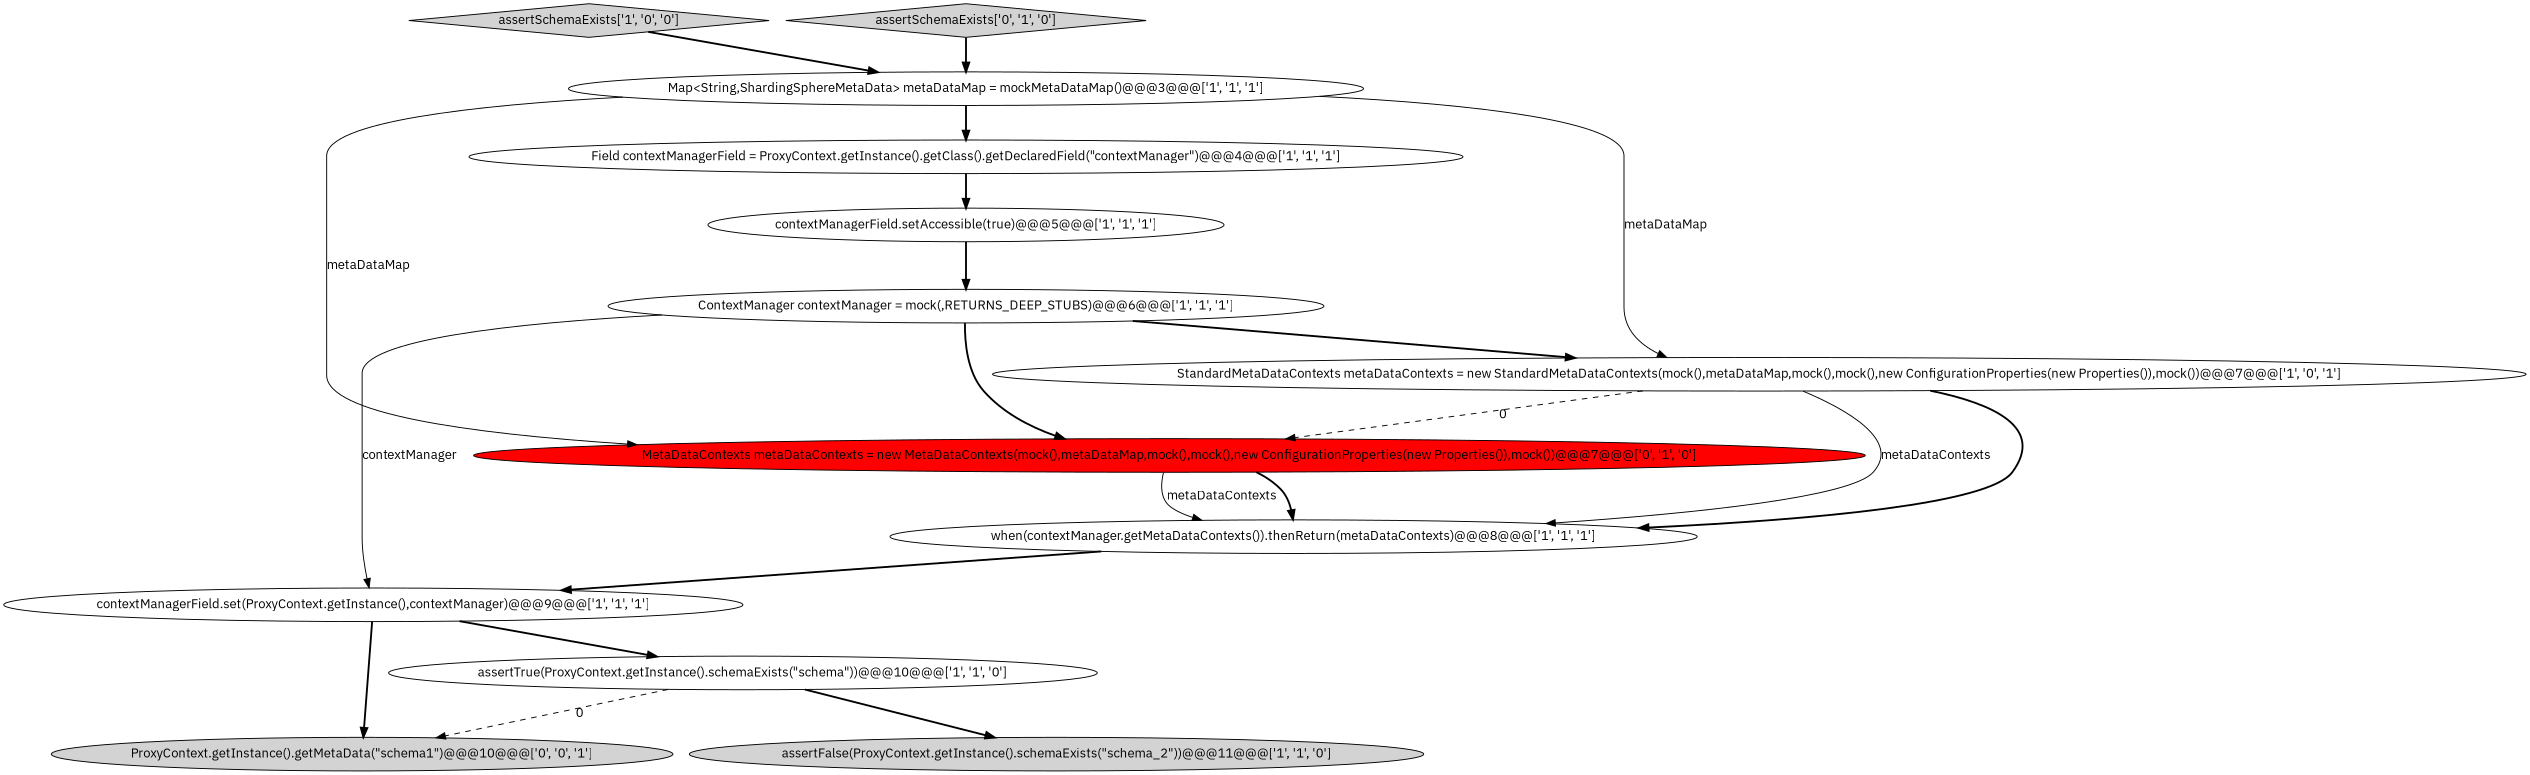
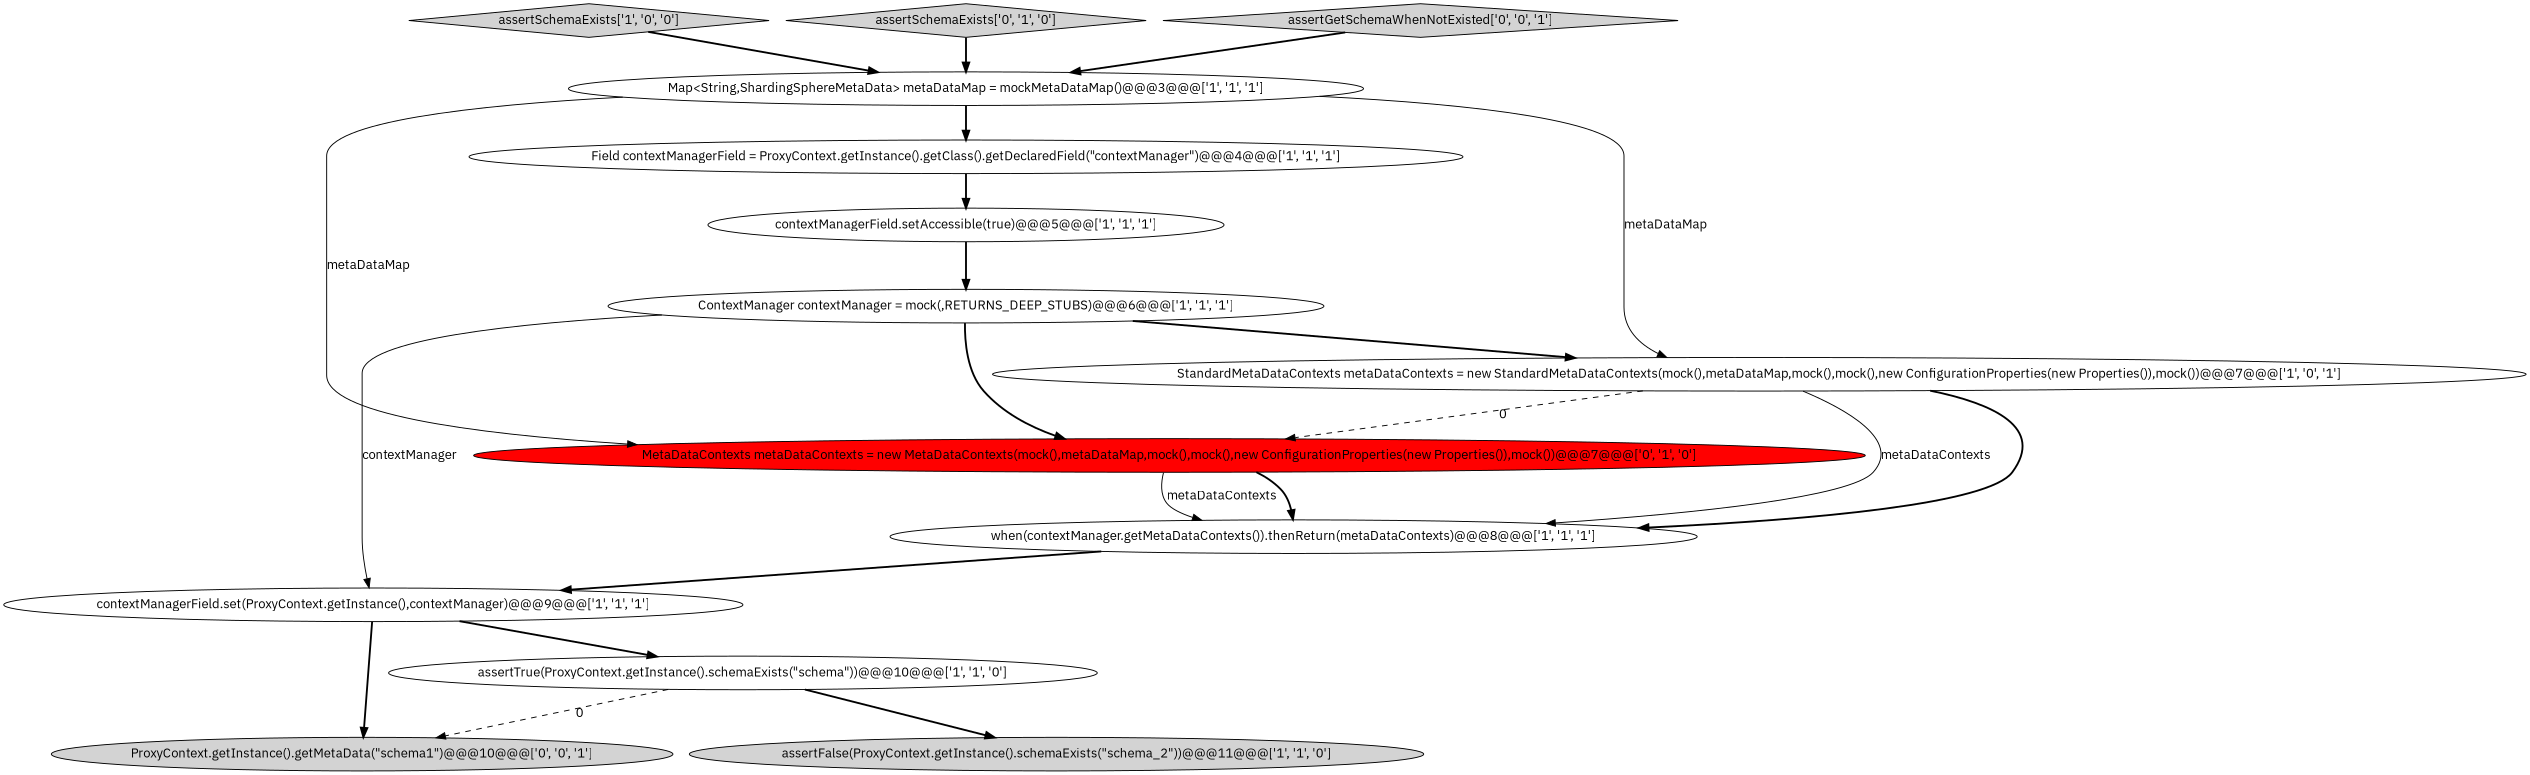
none -> (1421, 21)
